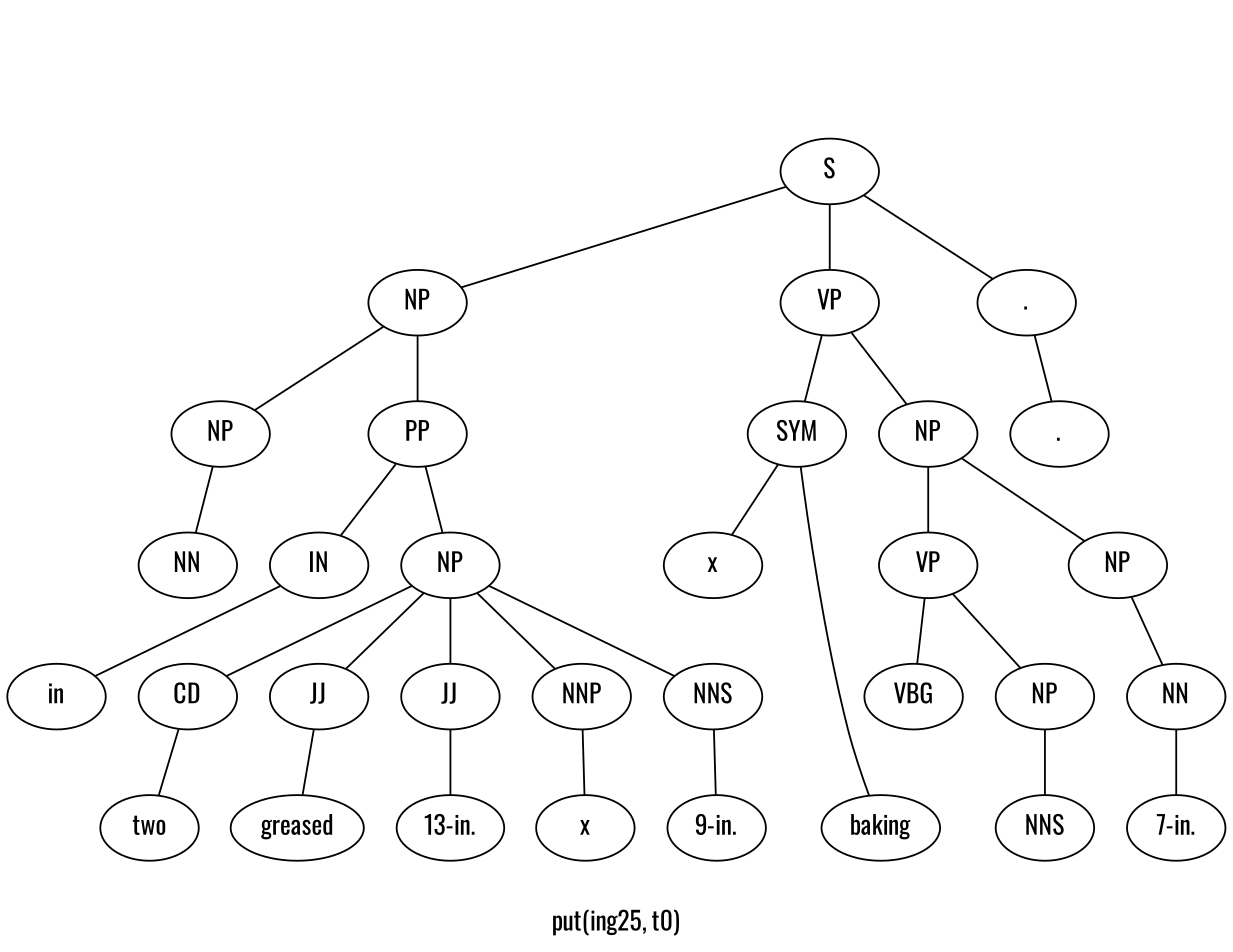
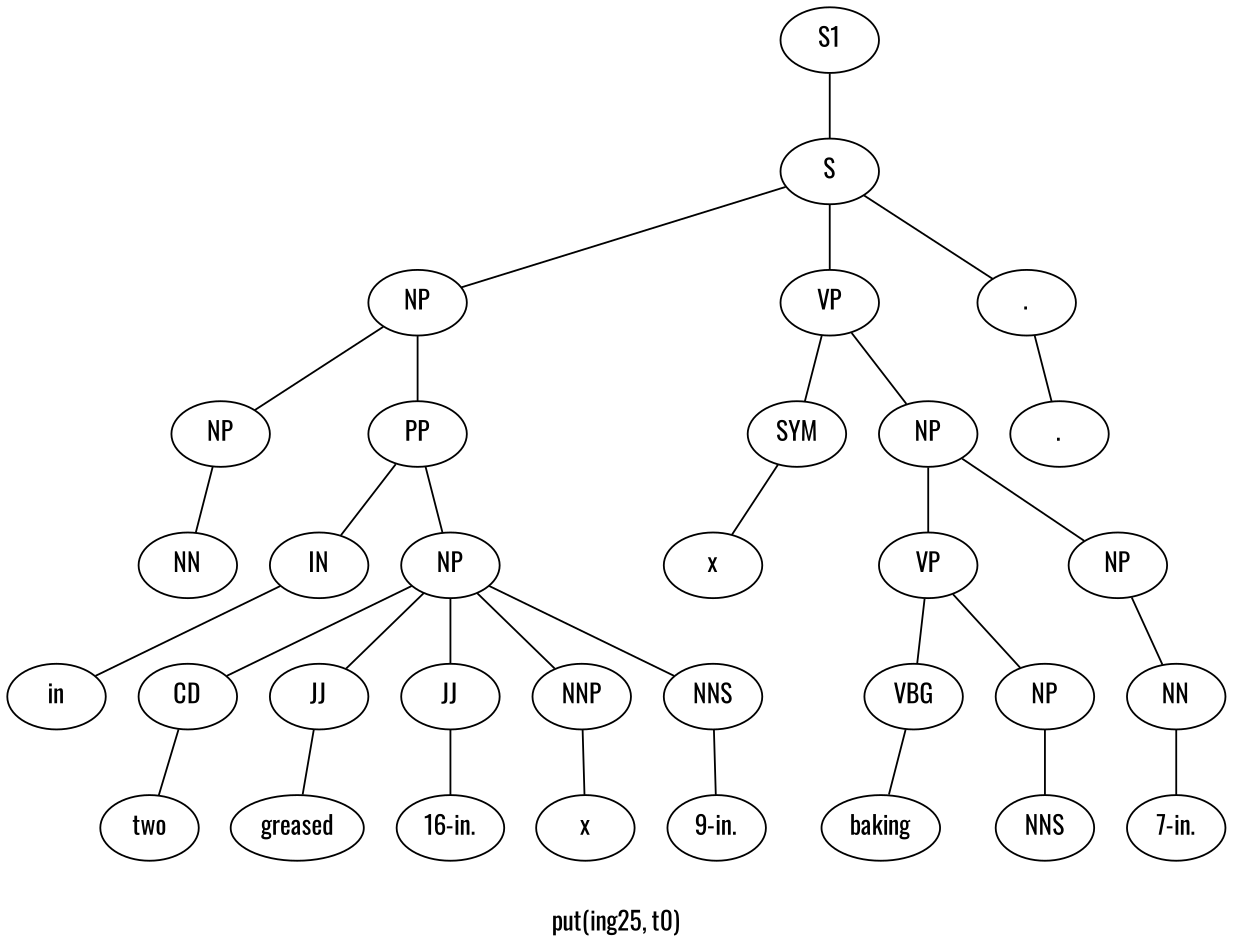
none -> (830, 40)
(827, 633) -> (897, 762)
(450, 828) -> (450, 828)
